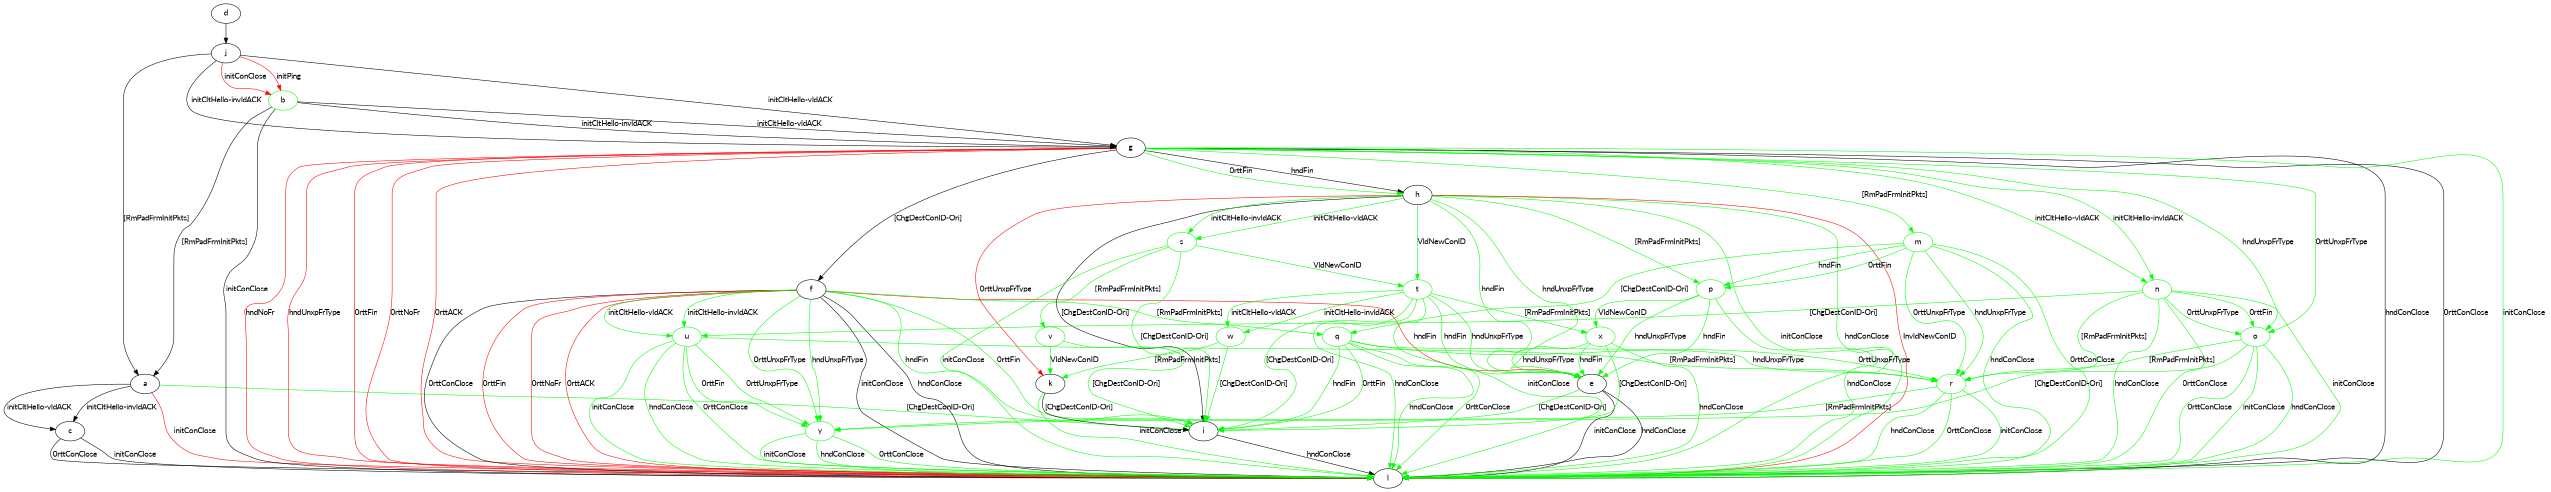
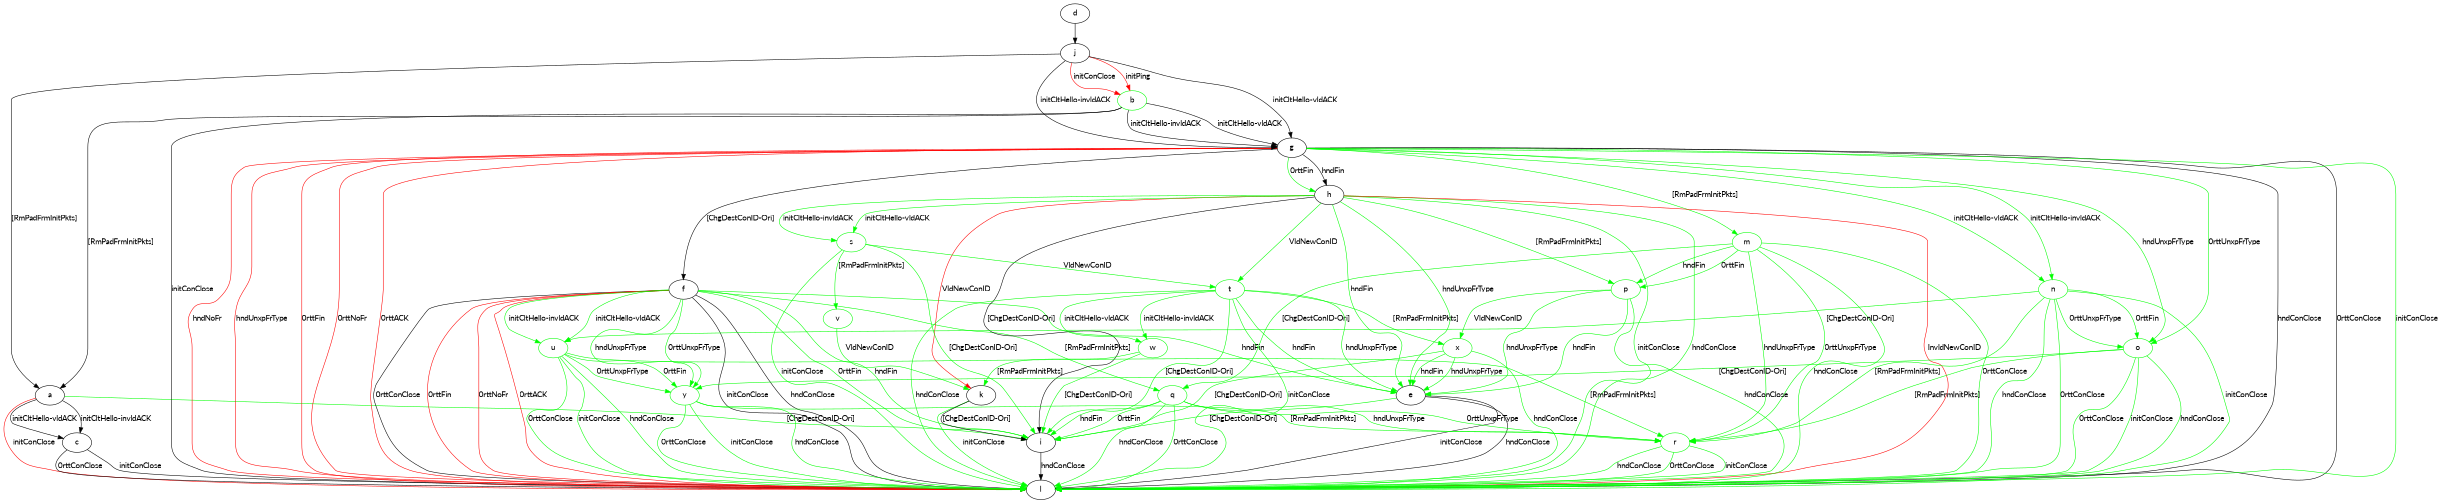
(1007, 289) -> (967, 289)
(1213, 301) -> (1048, 319)
(1143, 370) -> none
(1390, 419) -> (1177, 406)
